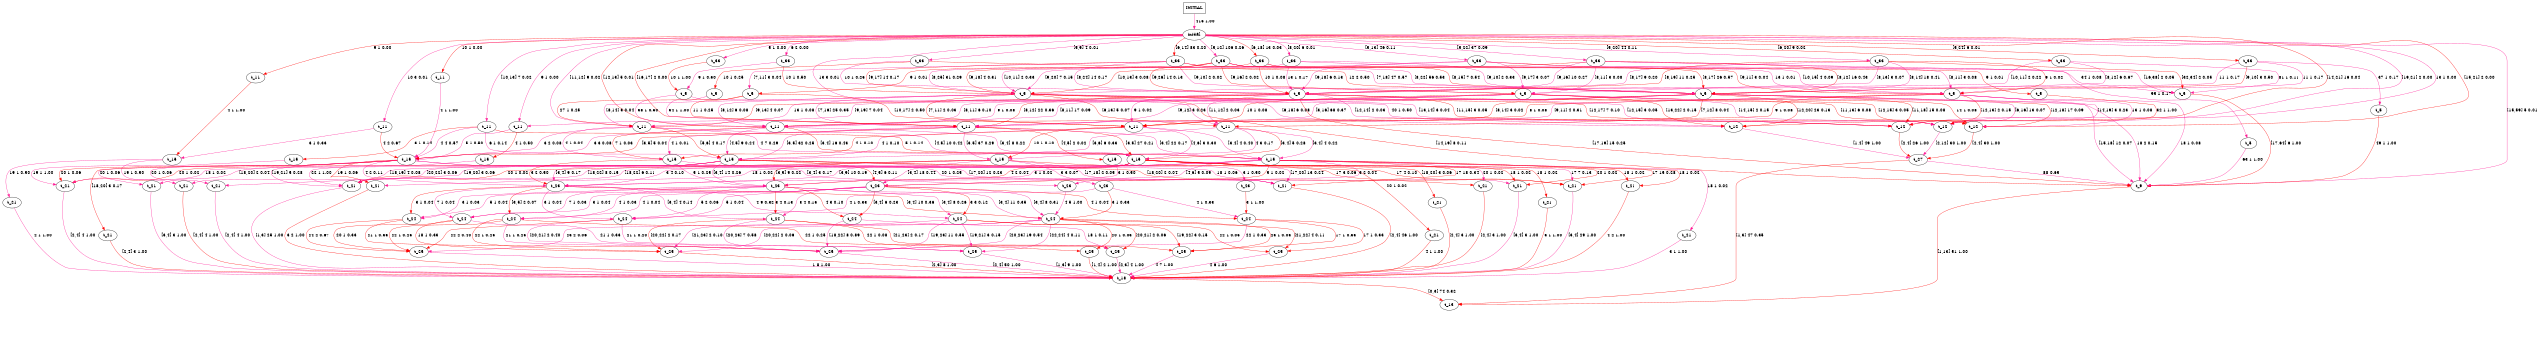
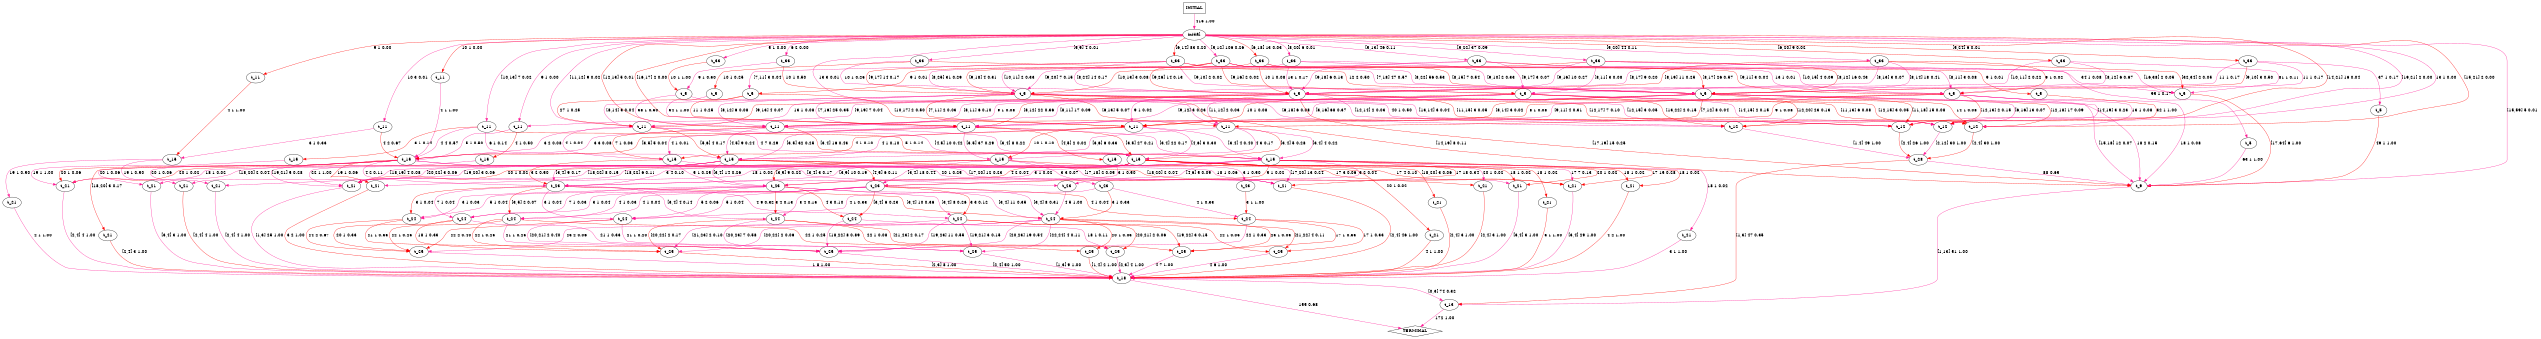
(1918, 160) -> (1918, 160)
(1287, 282) -> (1287, 282)
(1830, 296) -> (1830, 296)
none -> (1415, 331)
